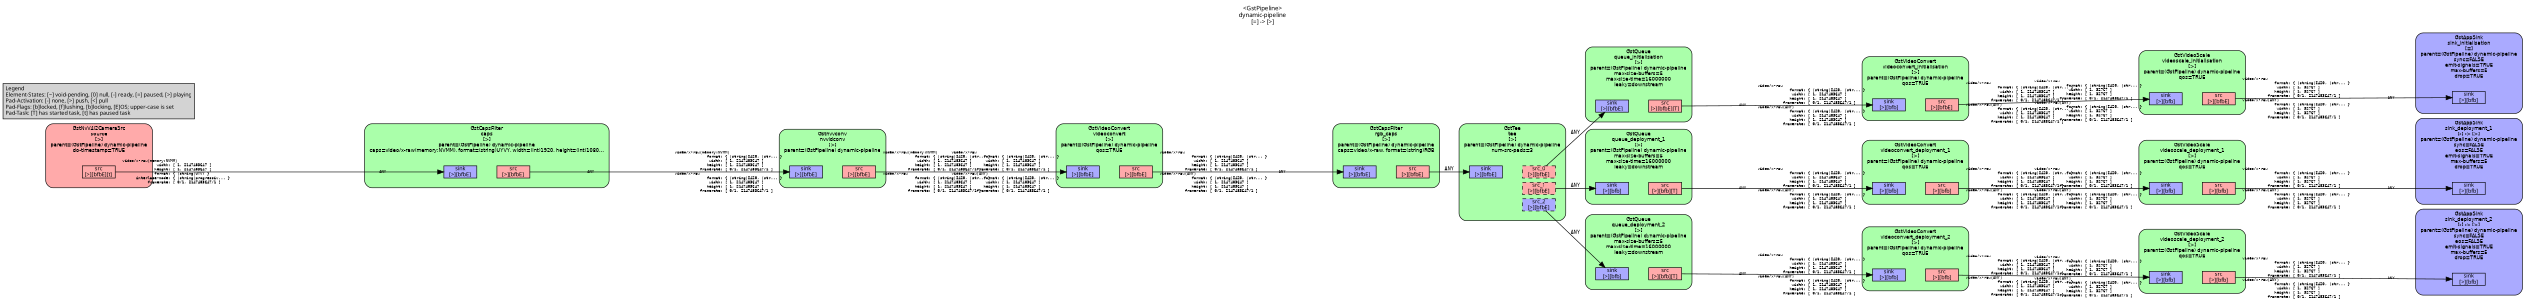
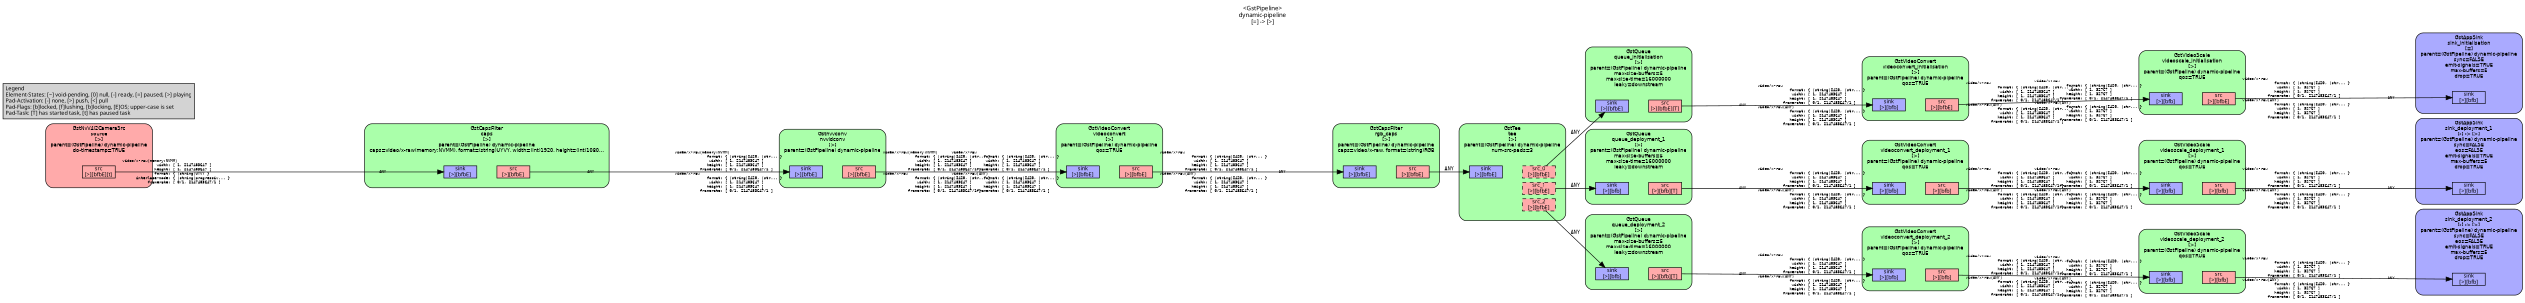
(1539, 205) -> (1539, 205)
